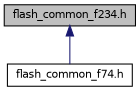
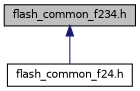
(70, 75) -> (70, 75)
